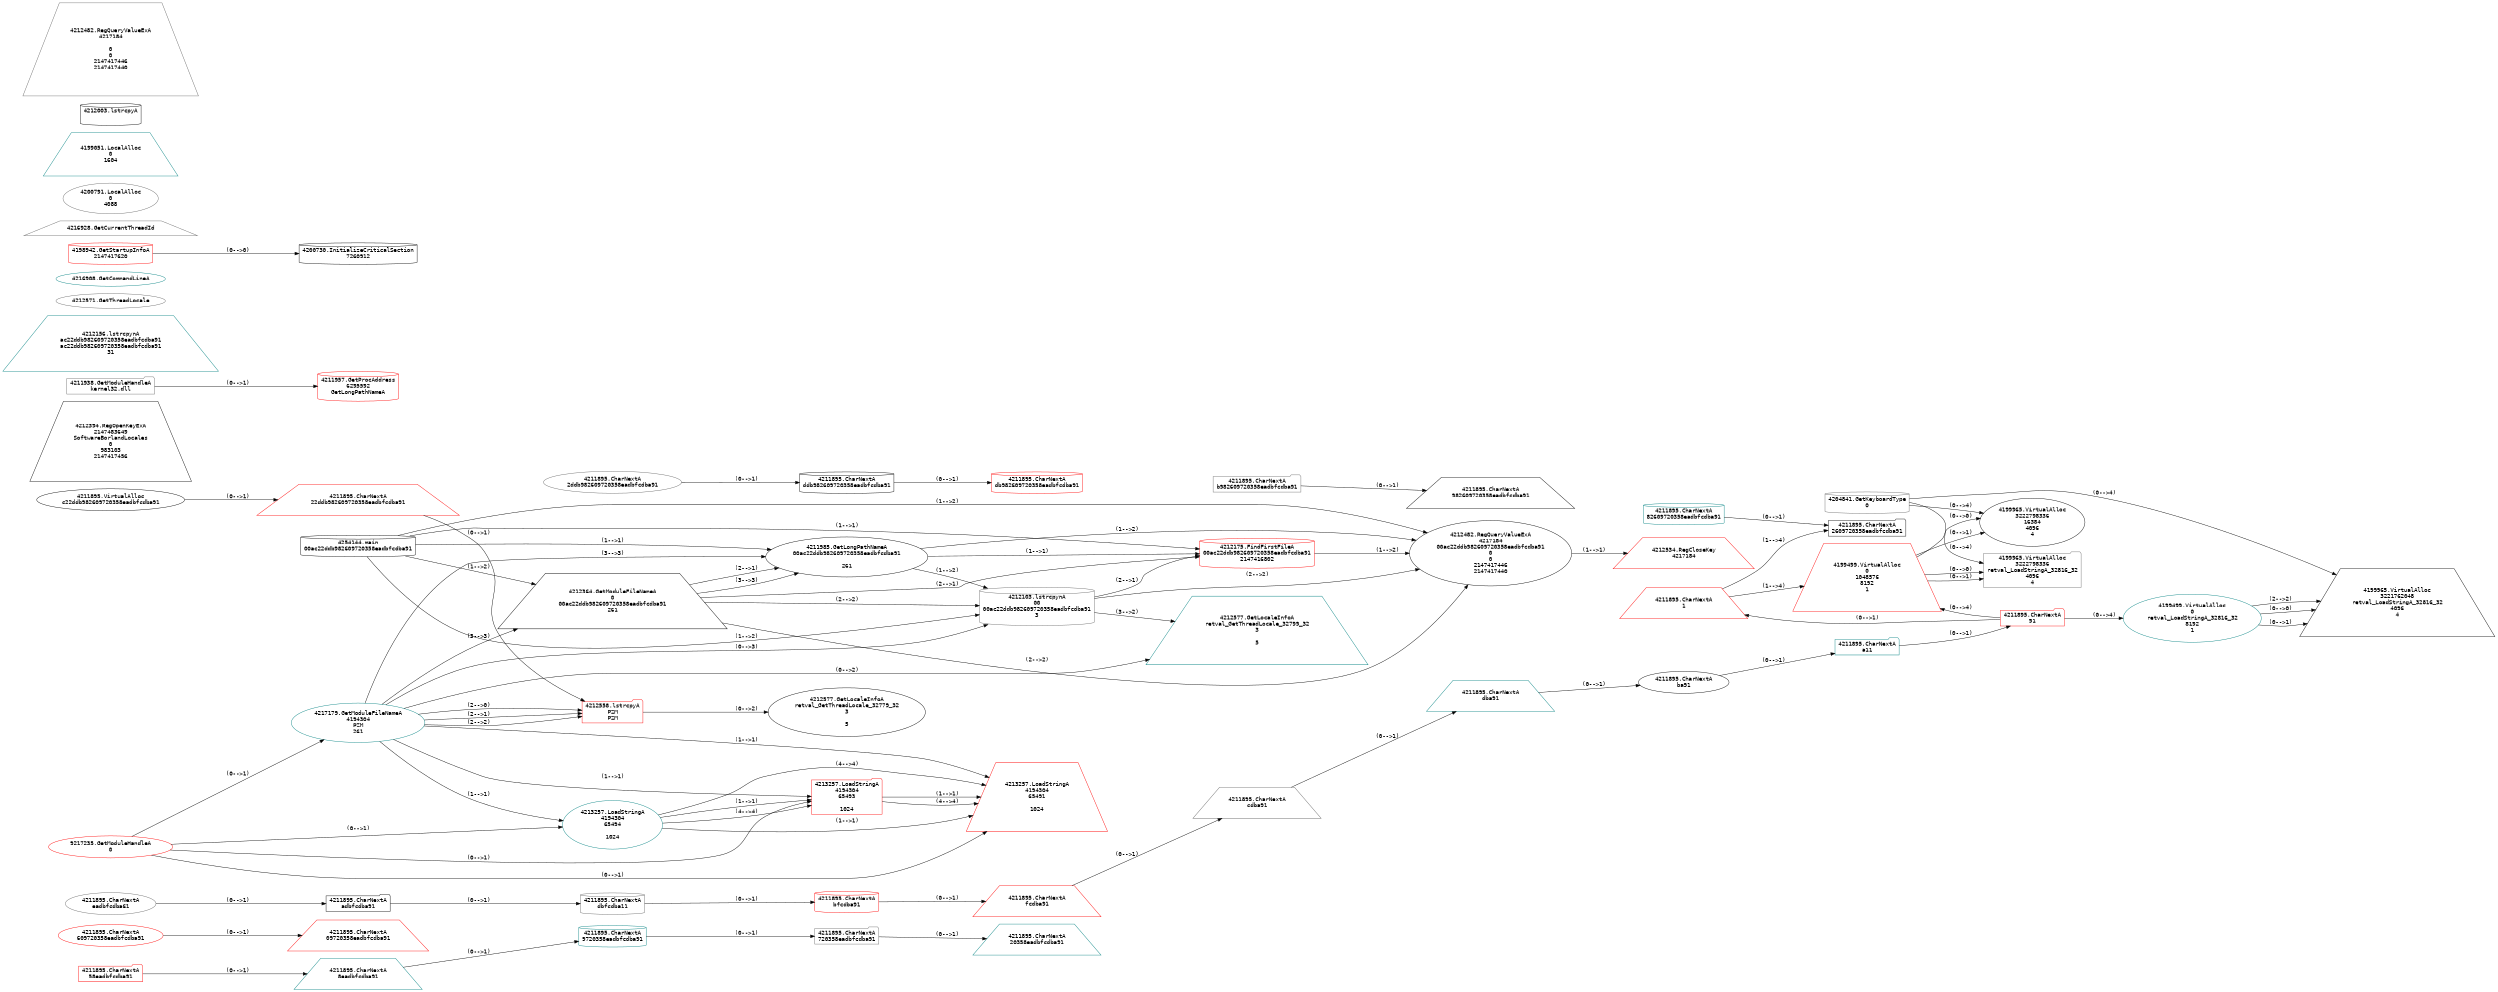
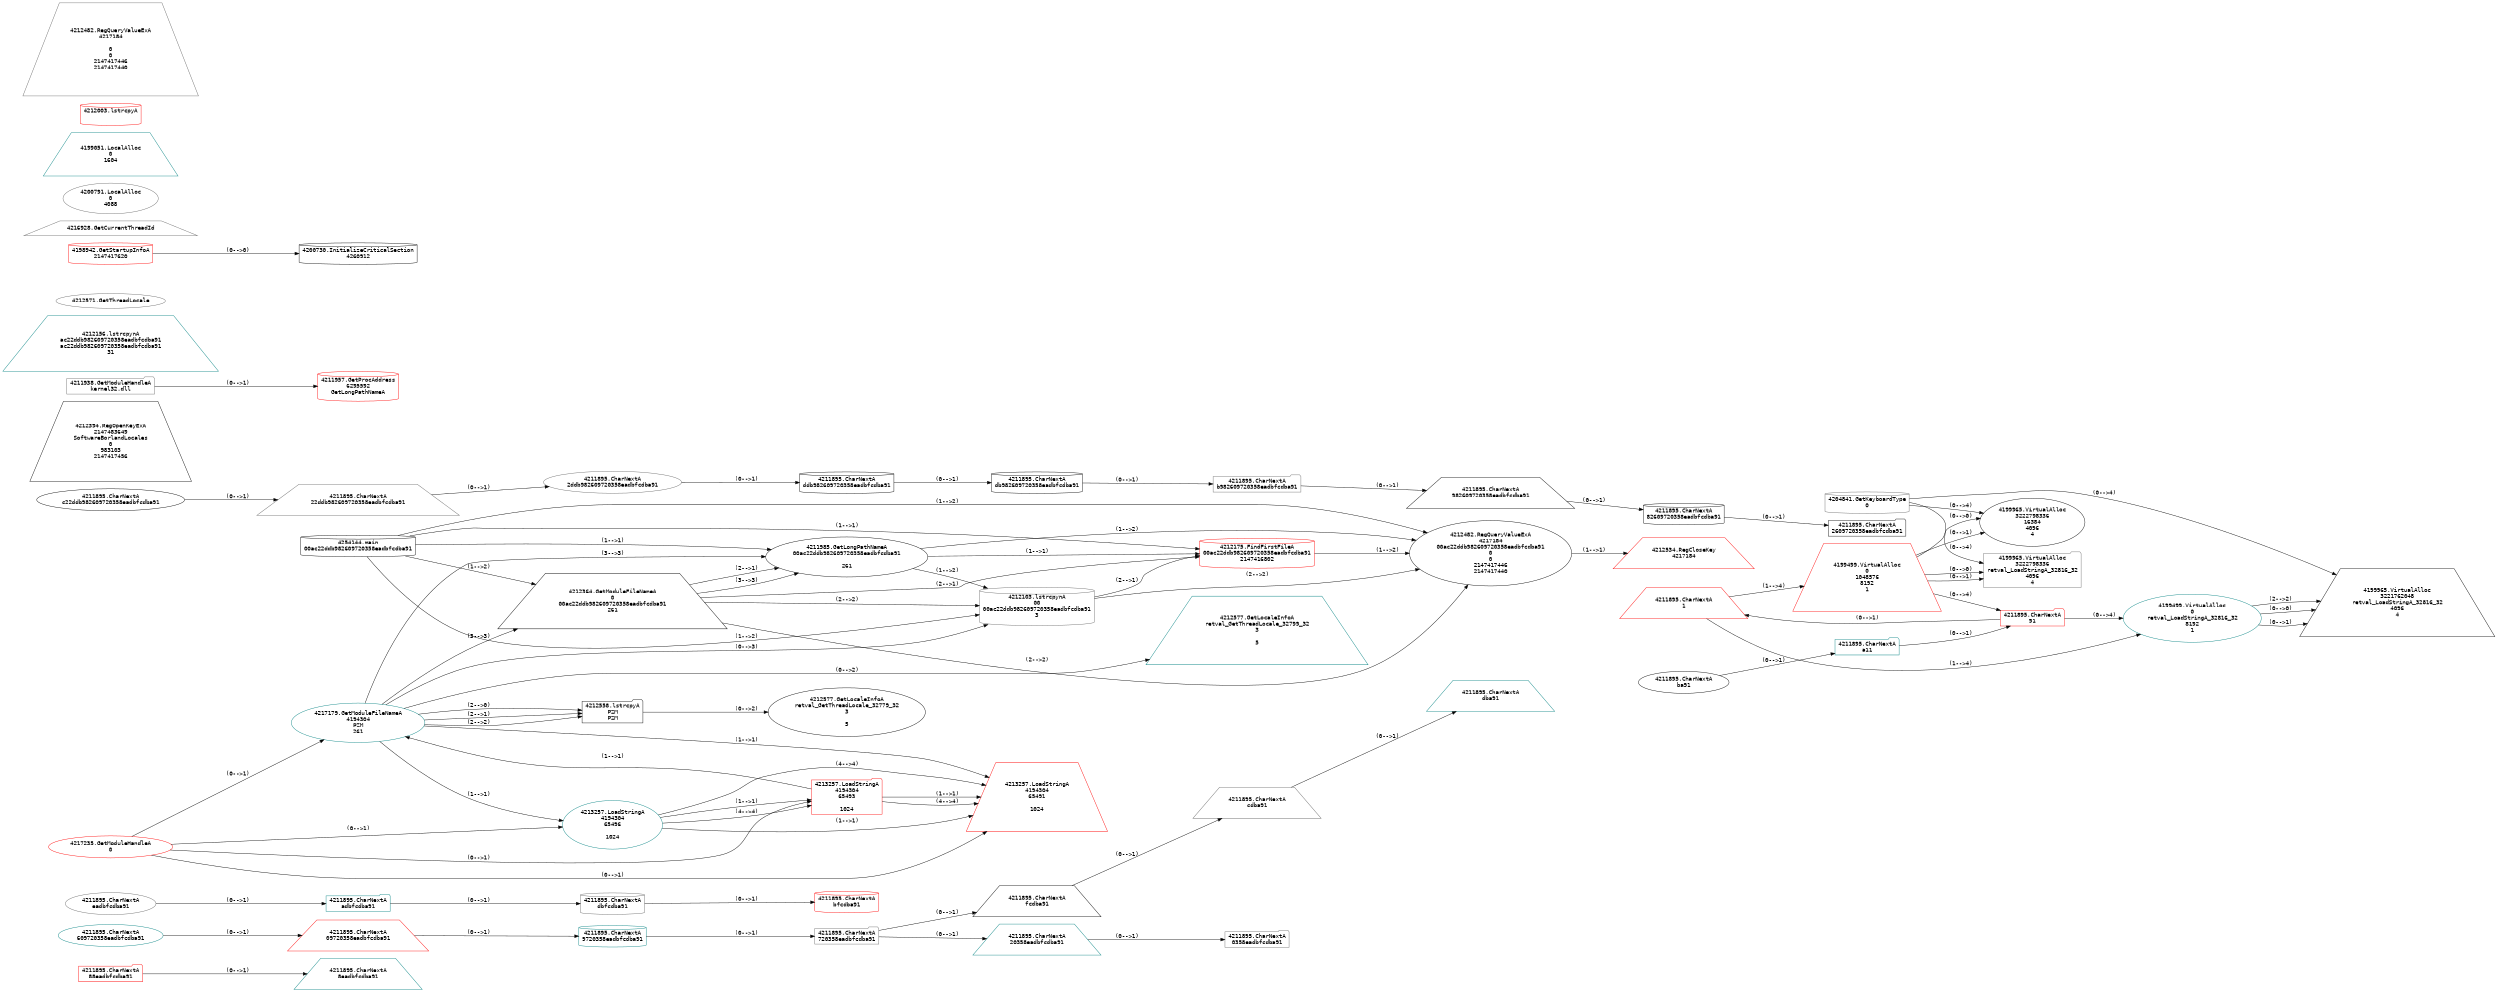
(111, 114) -> (111, 114)
(358, 254) -> (358, 254)
(111, 279) -> none
(1037, 483) -> (1037, 483)
none -> (1146, 483)
(111, 500) -> (111, 500)
(358, 500) -> (358, 500)
none -> (1603, 505)
(1684, 514) -> (1684, 514)
(1772, 557) -> (1918, 670)
(492, 610) -> (488, 491)
(1972, 615) -> (1965, 602)
(1133, 617) -> none
(1587, 689) -> none
(612, 712) -> (612, 712)
(596, 789) -> (610, 768)
(612, 825) -> (612, 825)
(111, 847) -> (111, 847)
(1037, 901) -> (1037, 901)
(930, 902) -> (926, 922)
(111, 904) -> (111, 904)
(358, 904) -> (358, 904)
(612, 904) -> (612, 904)
(111, 935) -> (111, 935)
none -> (1257, 940)
(489, 955) -> (494, 936)
(111, 974) -> (111, 974)
